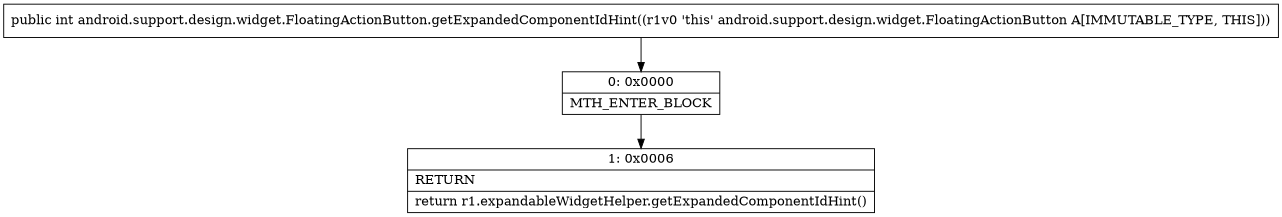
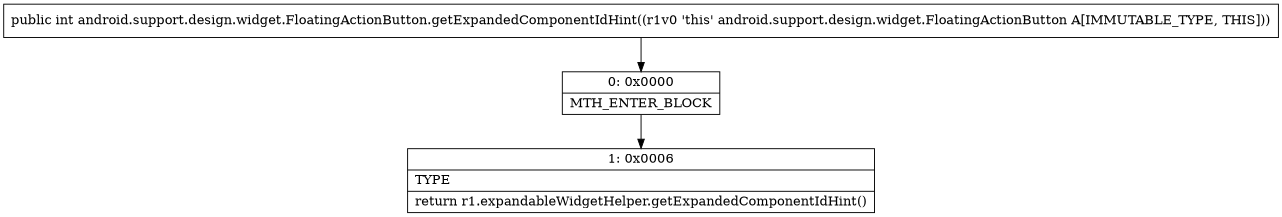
(445, 180) -> (433, 180)
